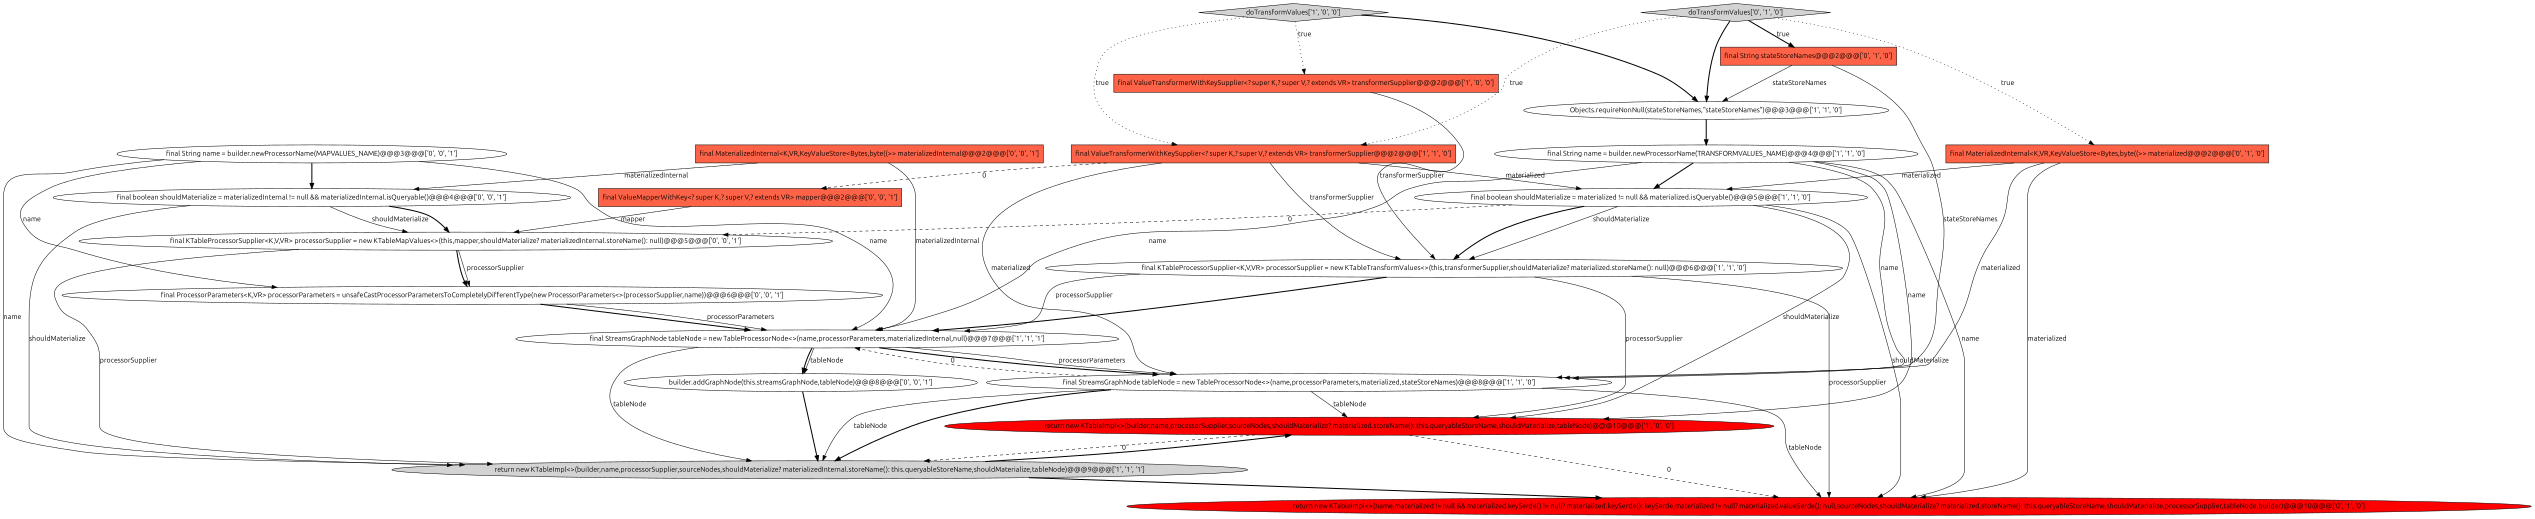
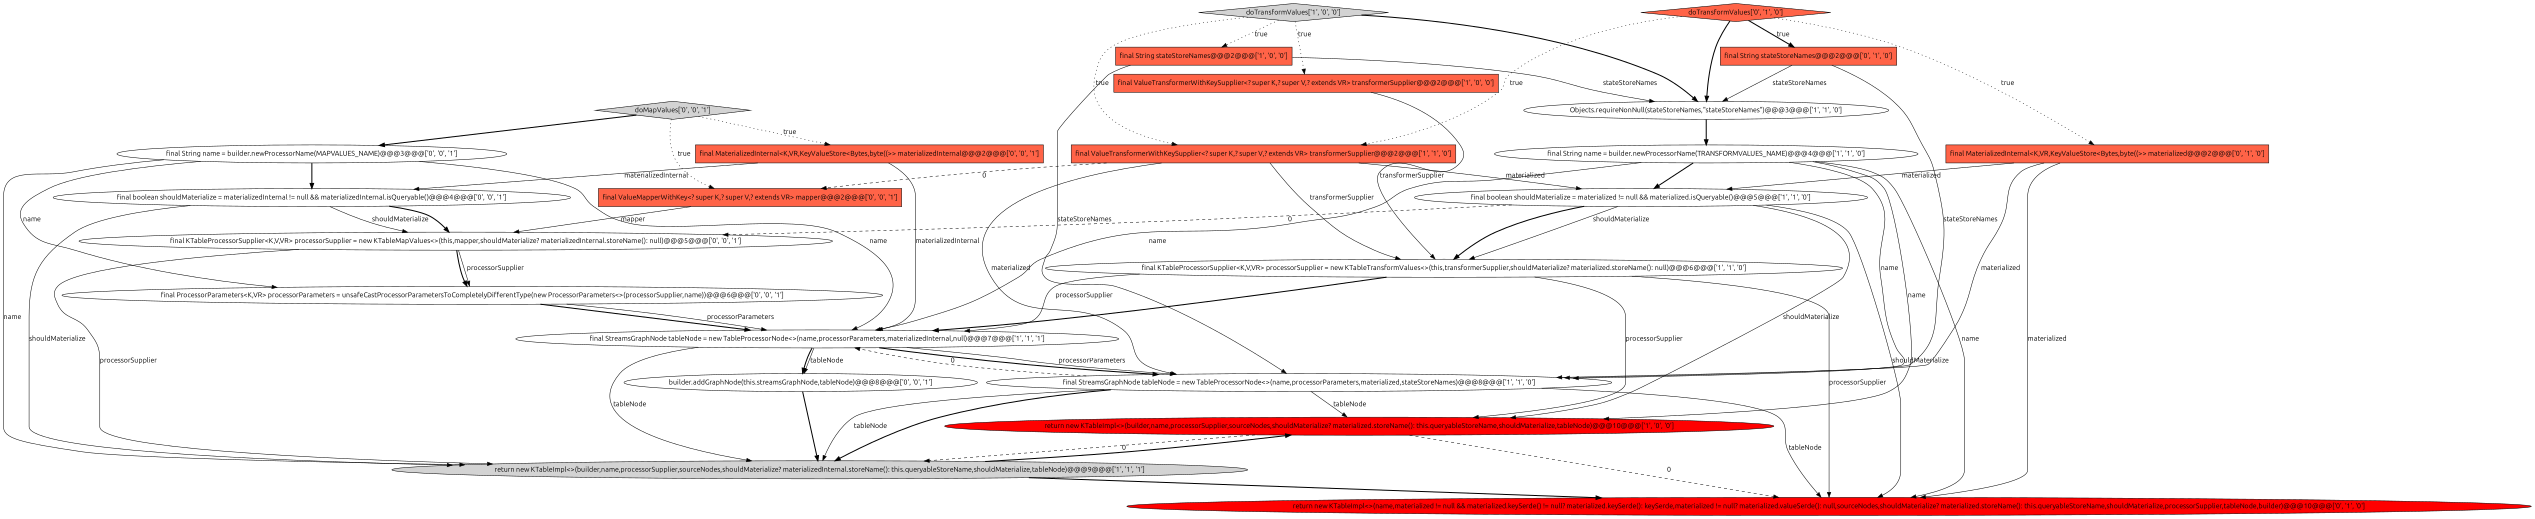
(1736, 13) -> (1736, 13)
none -> (1204, 56)
none -> (673, 110)
